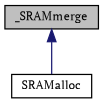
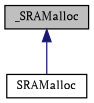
(52, 17) -> (47, 17)
